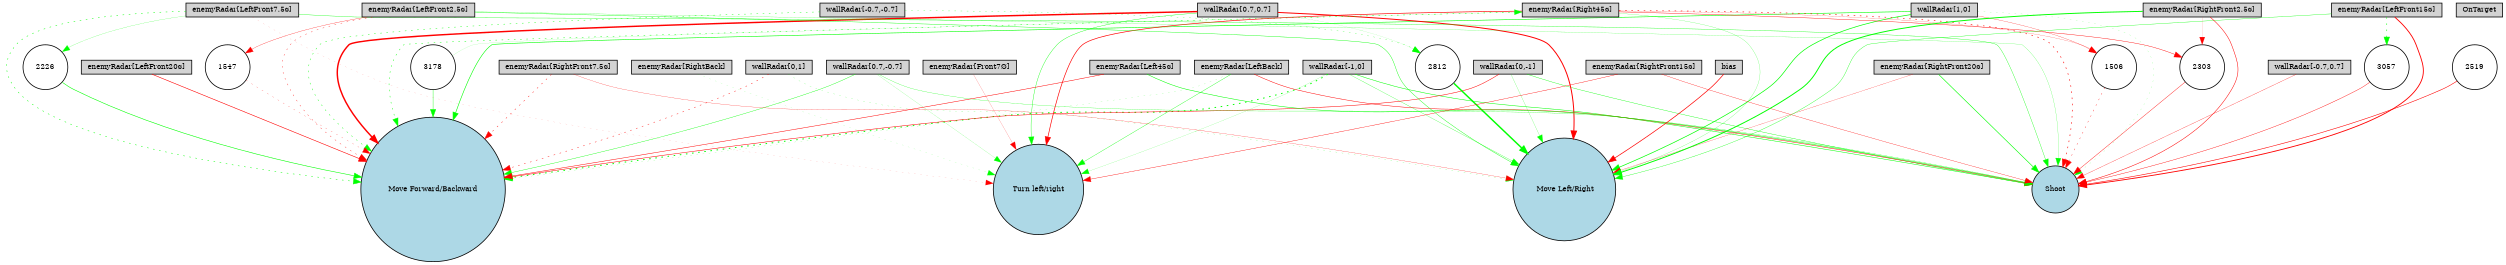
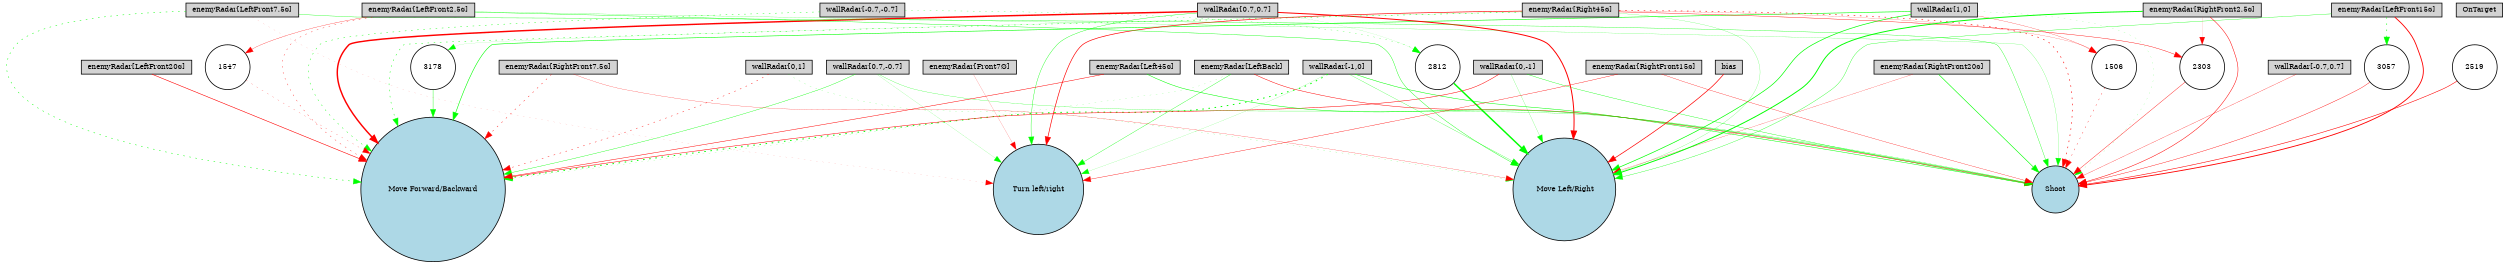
(982, 26) -> (988, 25)
(45, 67) -> none
(682, 67) -> none
